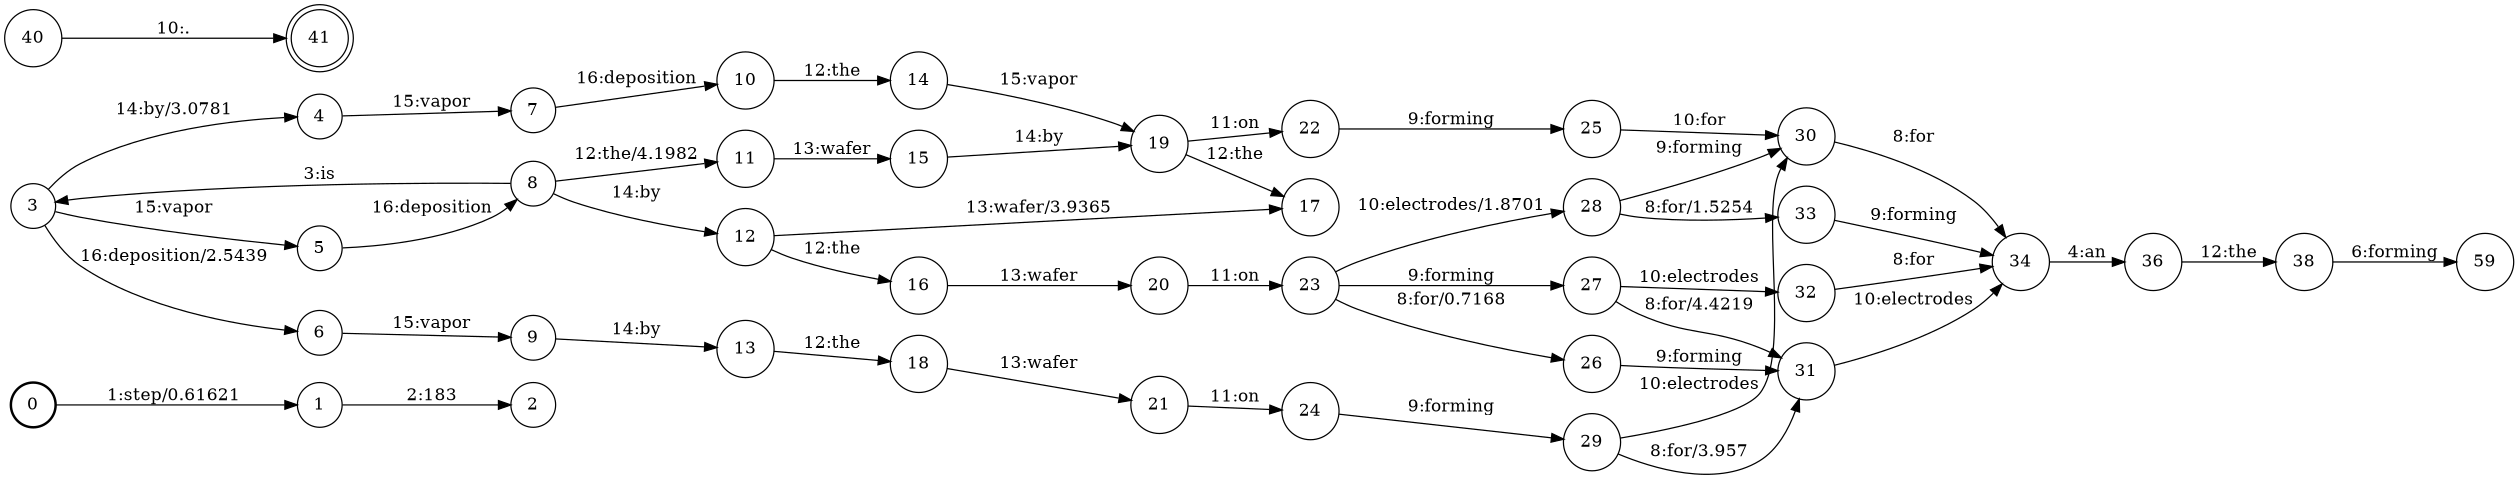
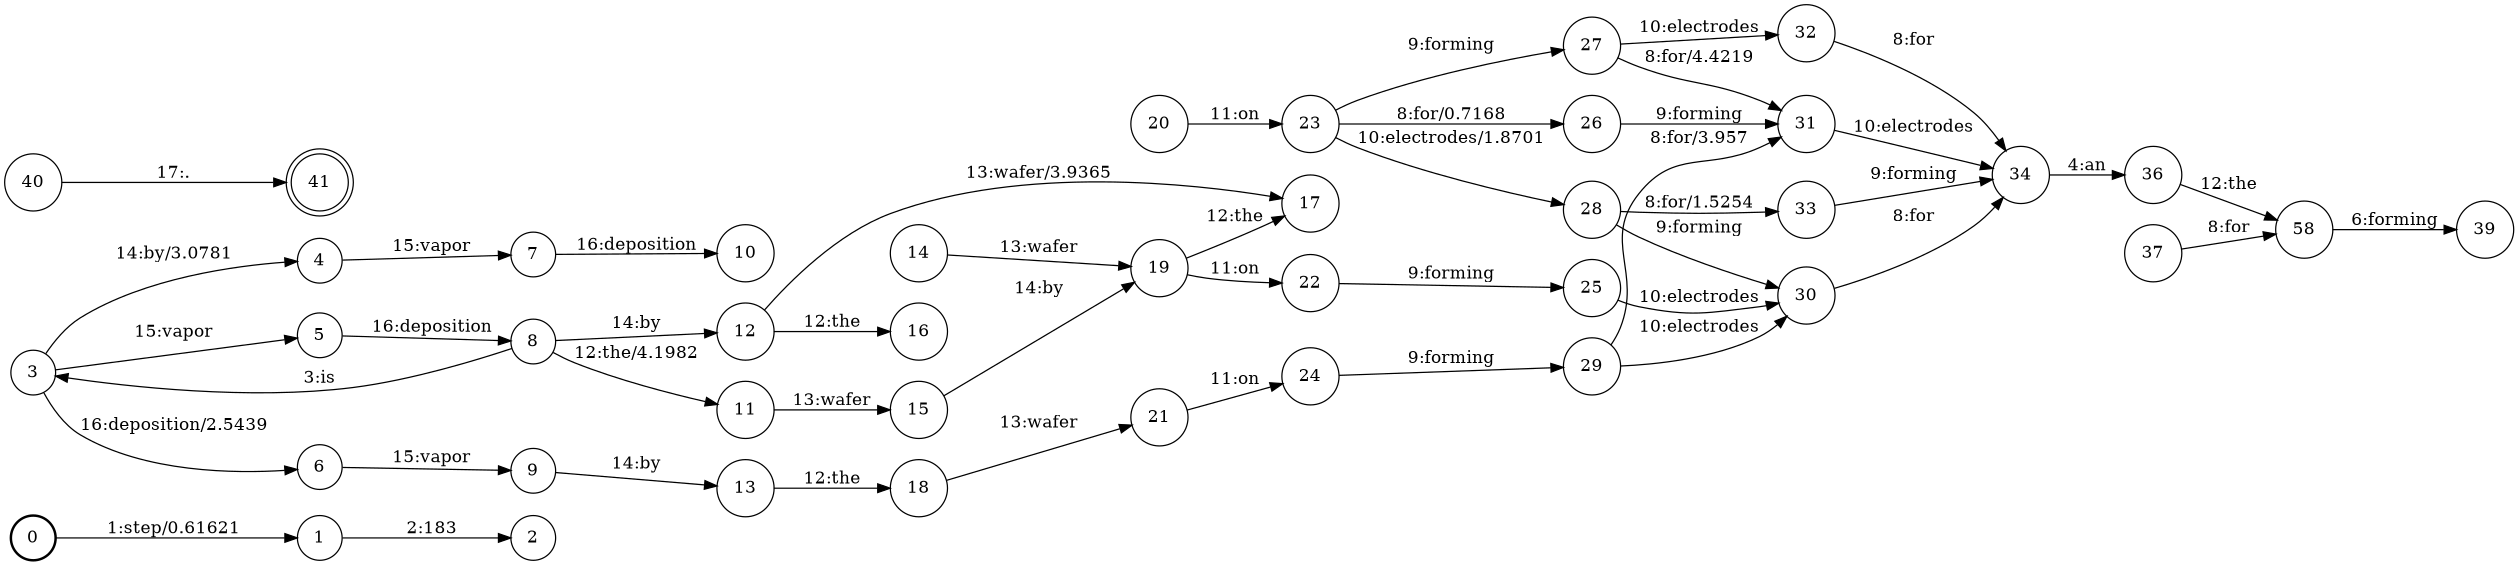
(174, 29) -> (174, 173)
(826, 80) -> none
(1039, 80) -> (1039, 248)
(1699, 121) -> (1699, 297)
none -> (2153, 253)
(2304, 262) -> (2304, 230)
(2485, 262) -> (2485, 230)
(1033, 286) -> none
